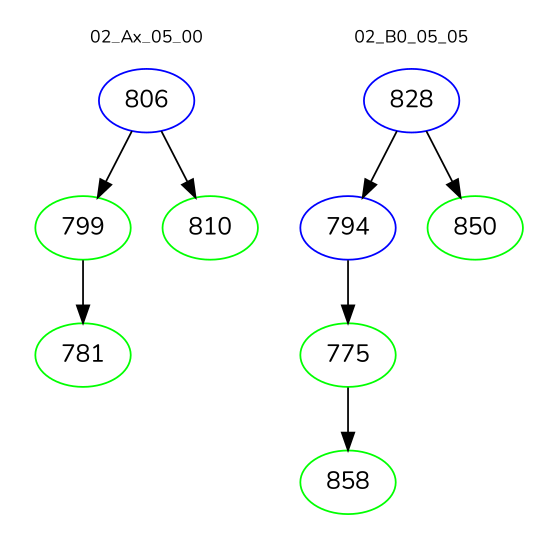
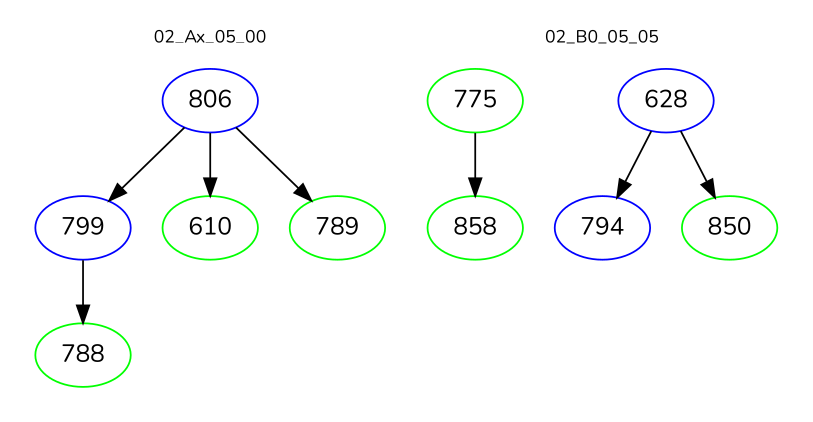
(412, 101) -> (666, 101)
(83, 228) -> (83, 228)
(210, 228) -> (210, 228)
none -> (337, 228)
(348, 283) -> none
(83, 355) -> (83, 355)
